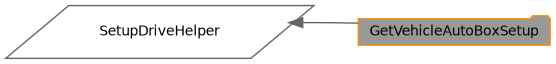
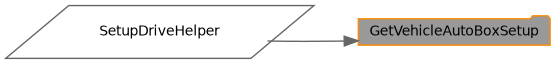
(331, 23) -> (306, 41)
